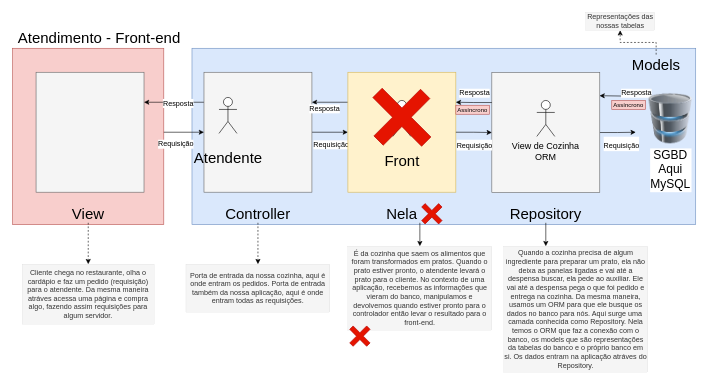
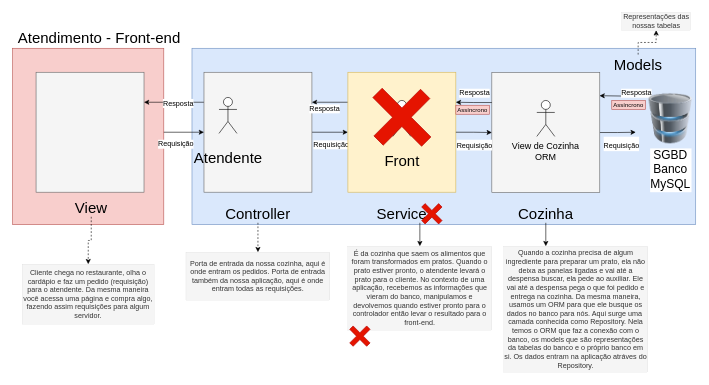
(620, 21) -> (656, 21)
(656, 64) -> (638, 64)
(670, 155) -> (670, 155)
(88, 214) -> (91, 208)
(402, 214) -> (402, 214)
(546, 214) -> (546, 214)
(258, 288) -> (258, 276)
(88, 294) -> (88, 294)
